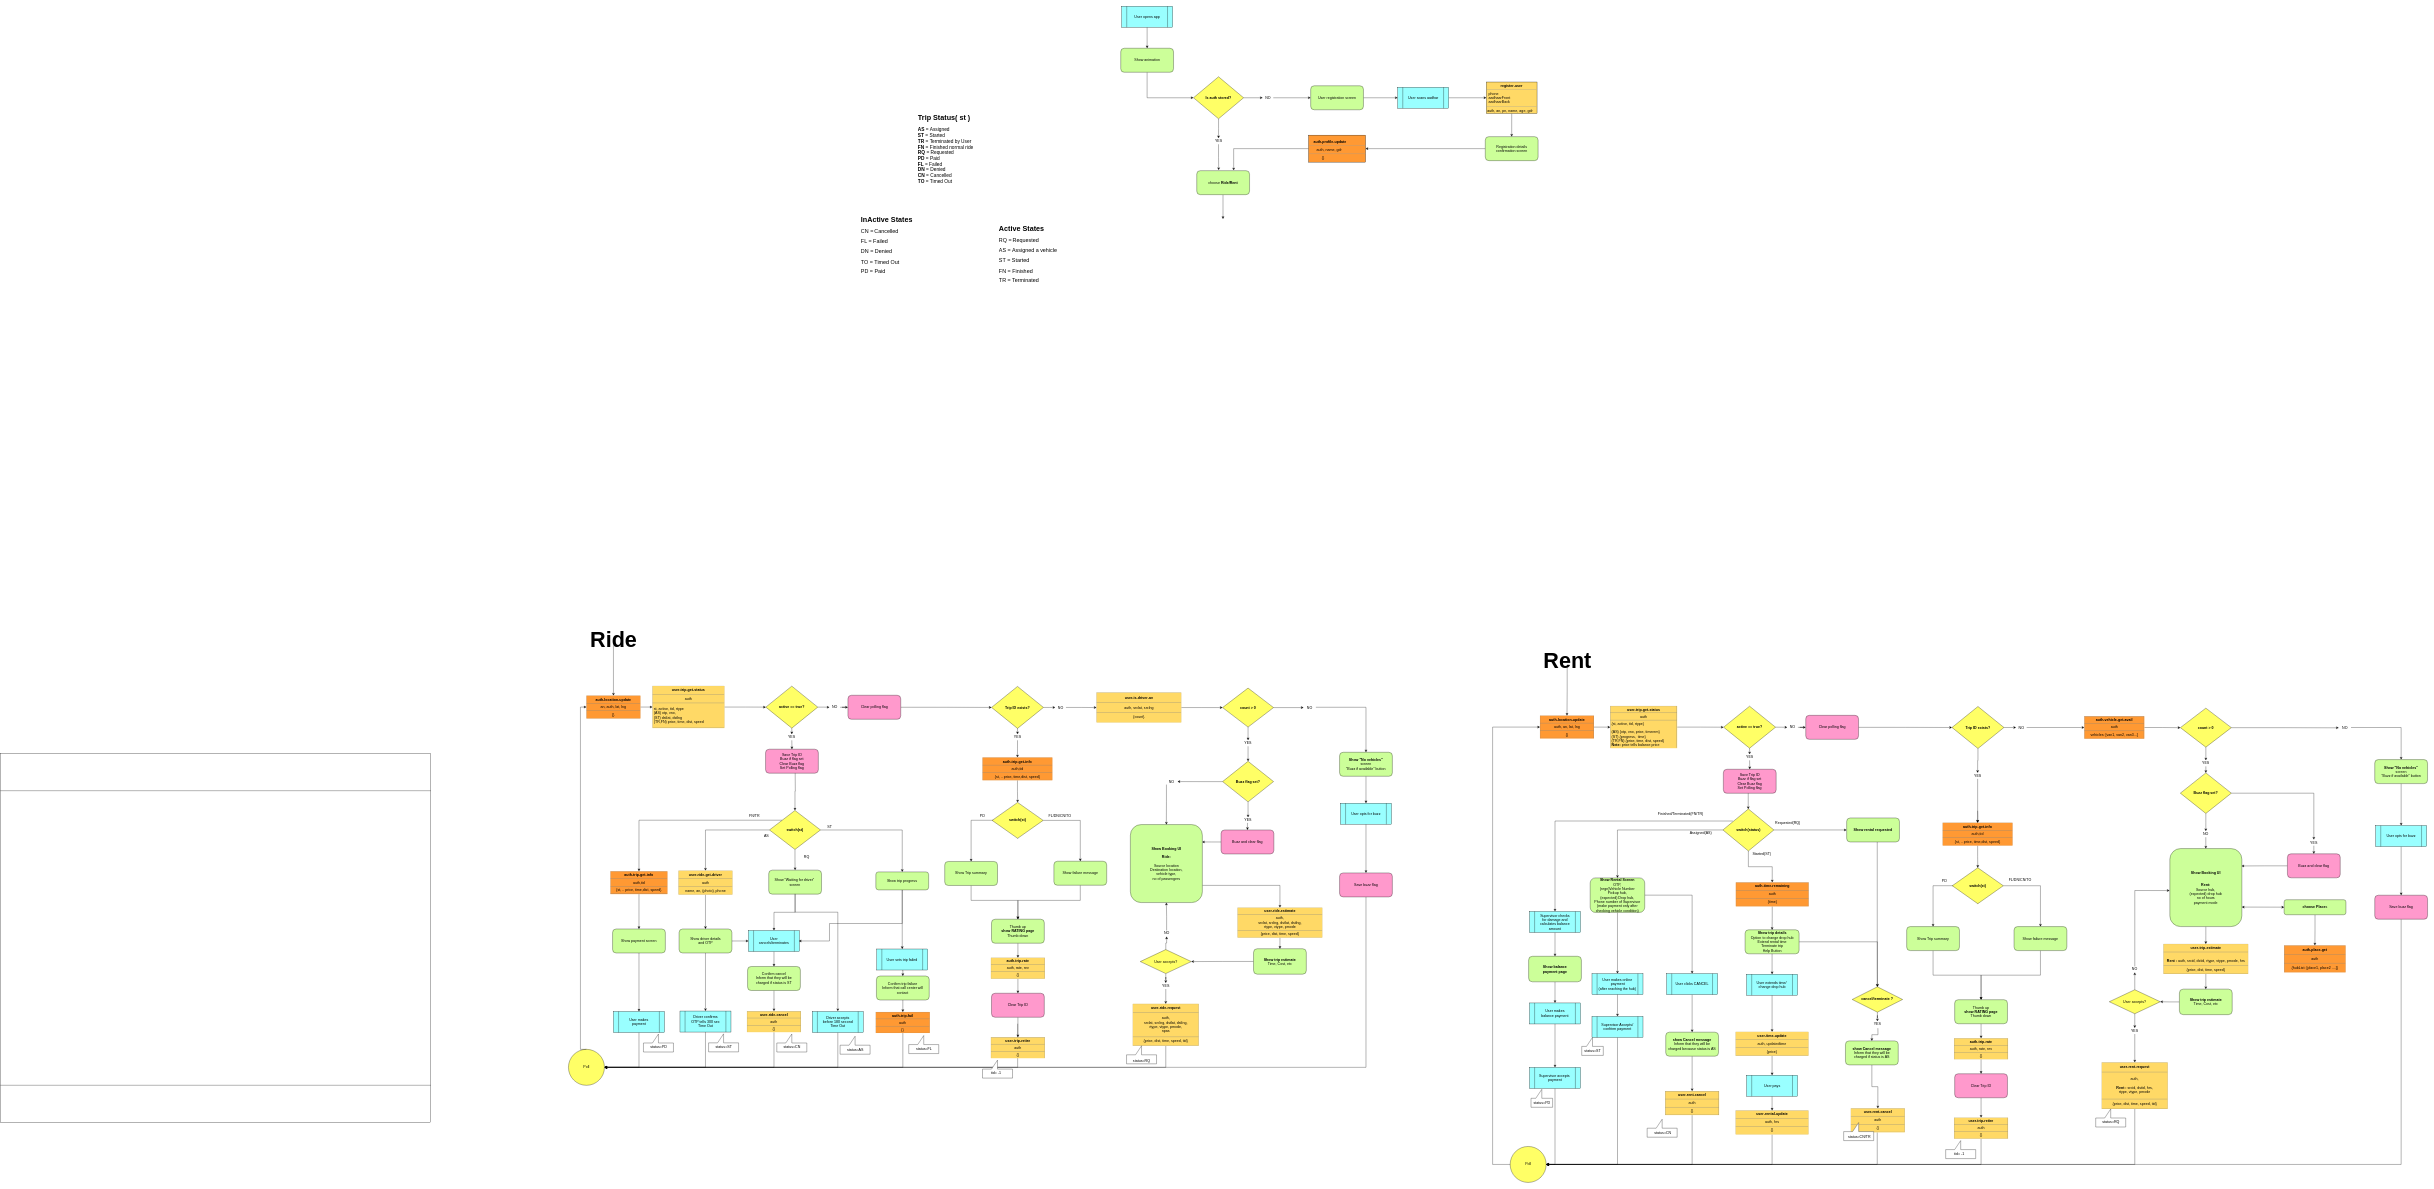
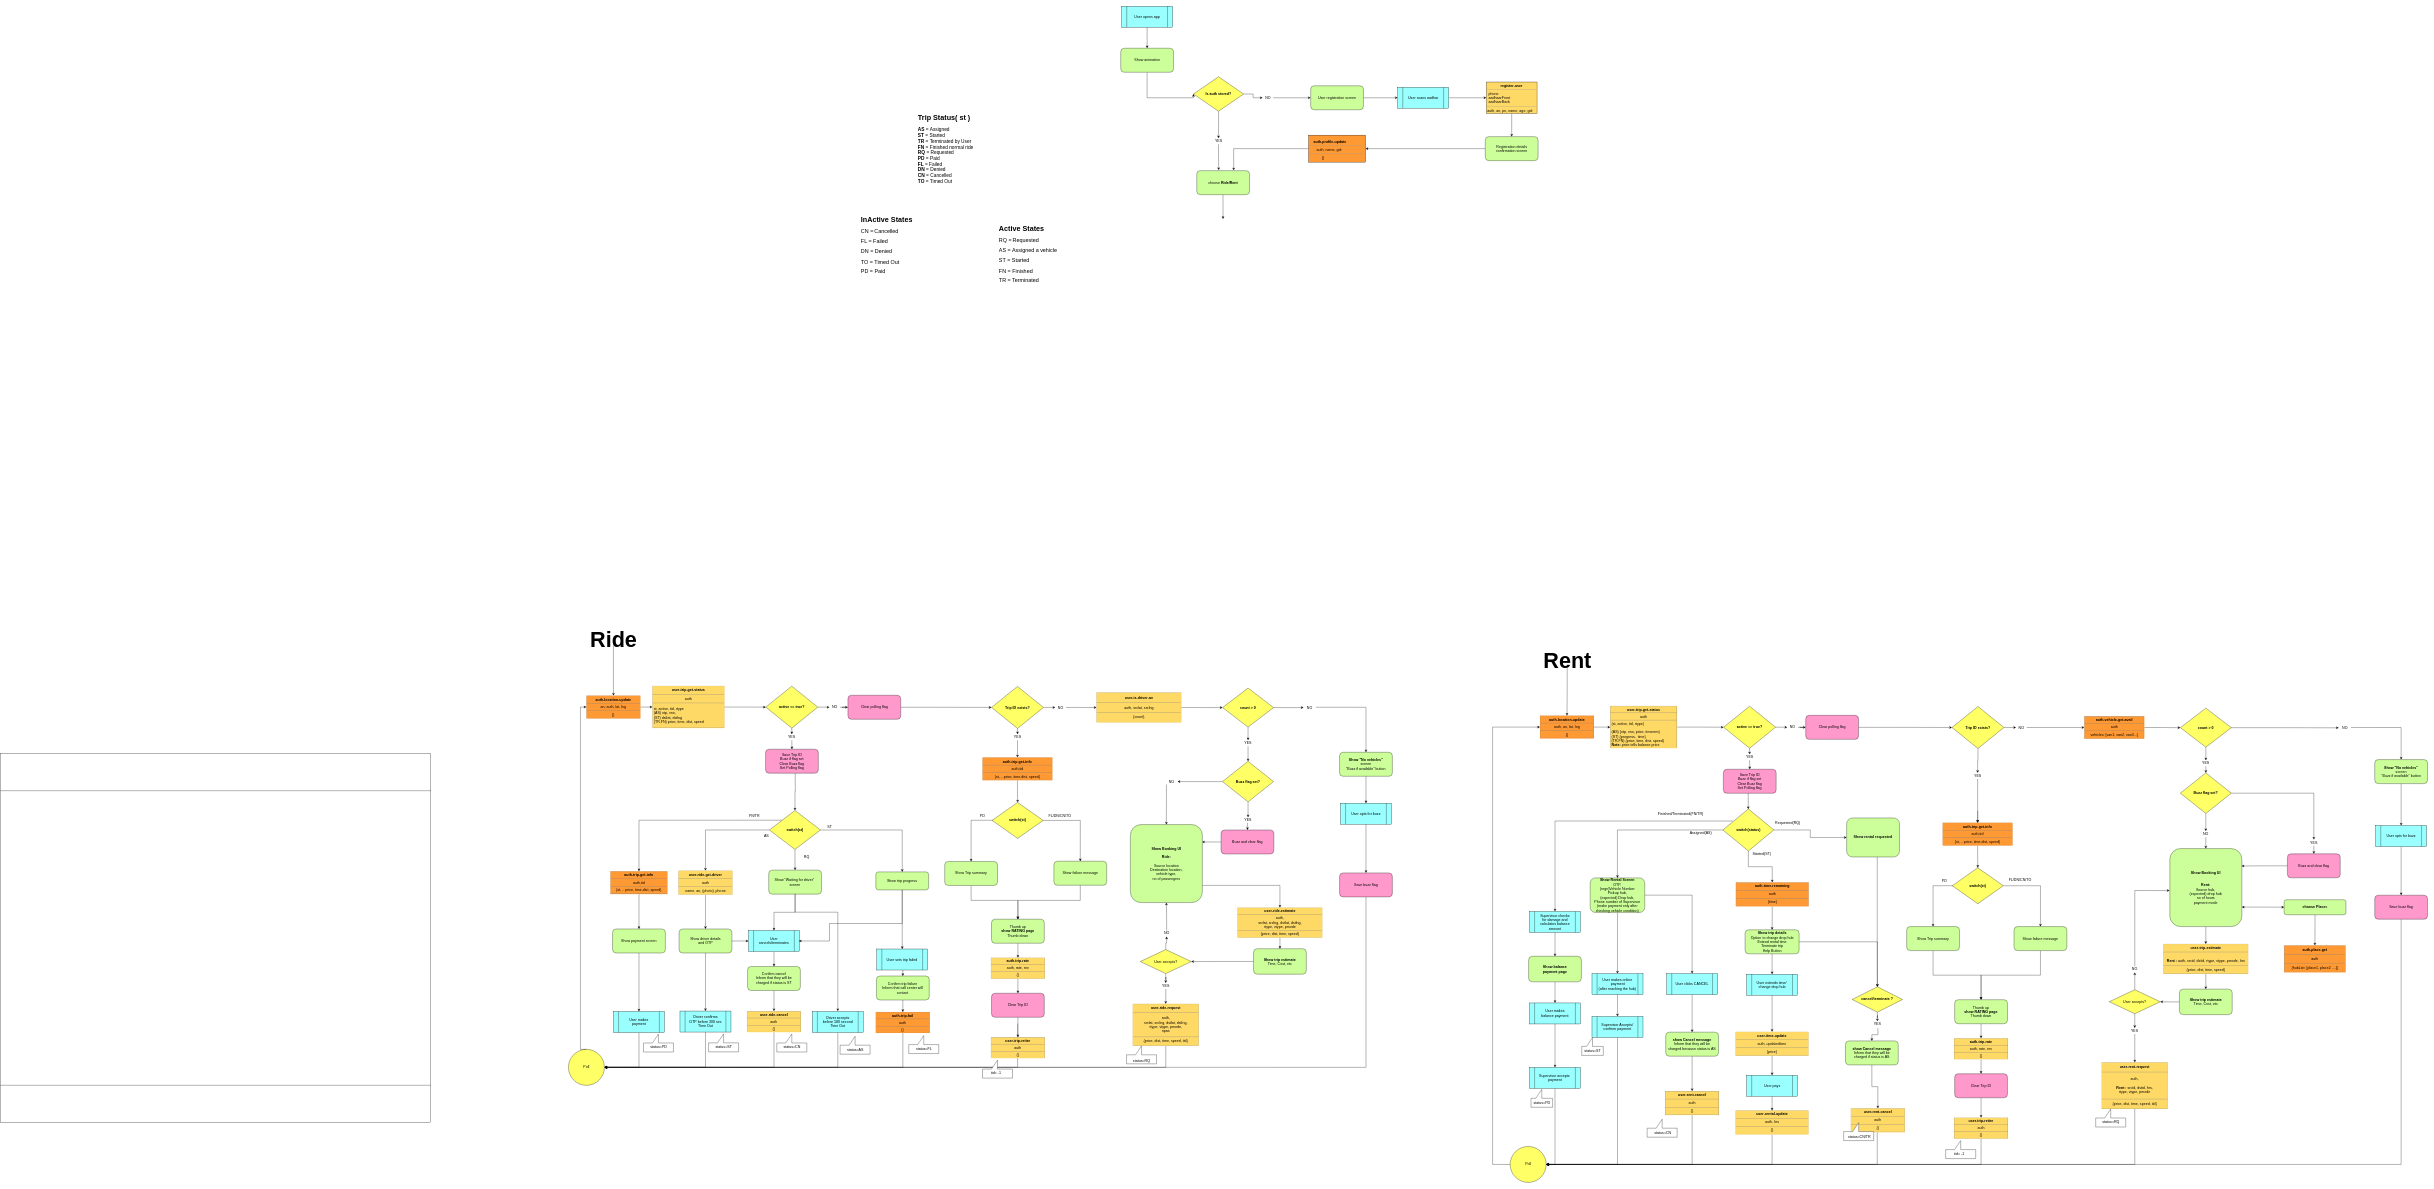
(1218, 98) -> (1218, 94)
(1873, 830) -> (1873, 837)
(705, 1021) -> (705, 1021)
